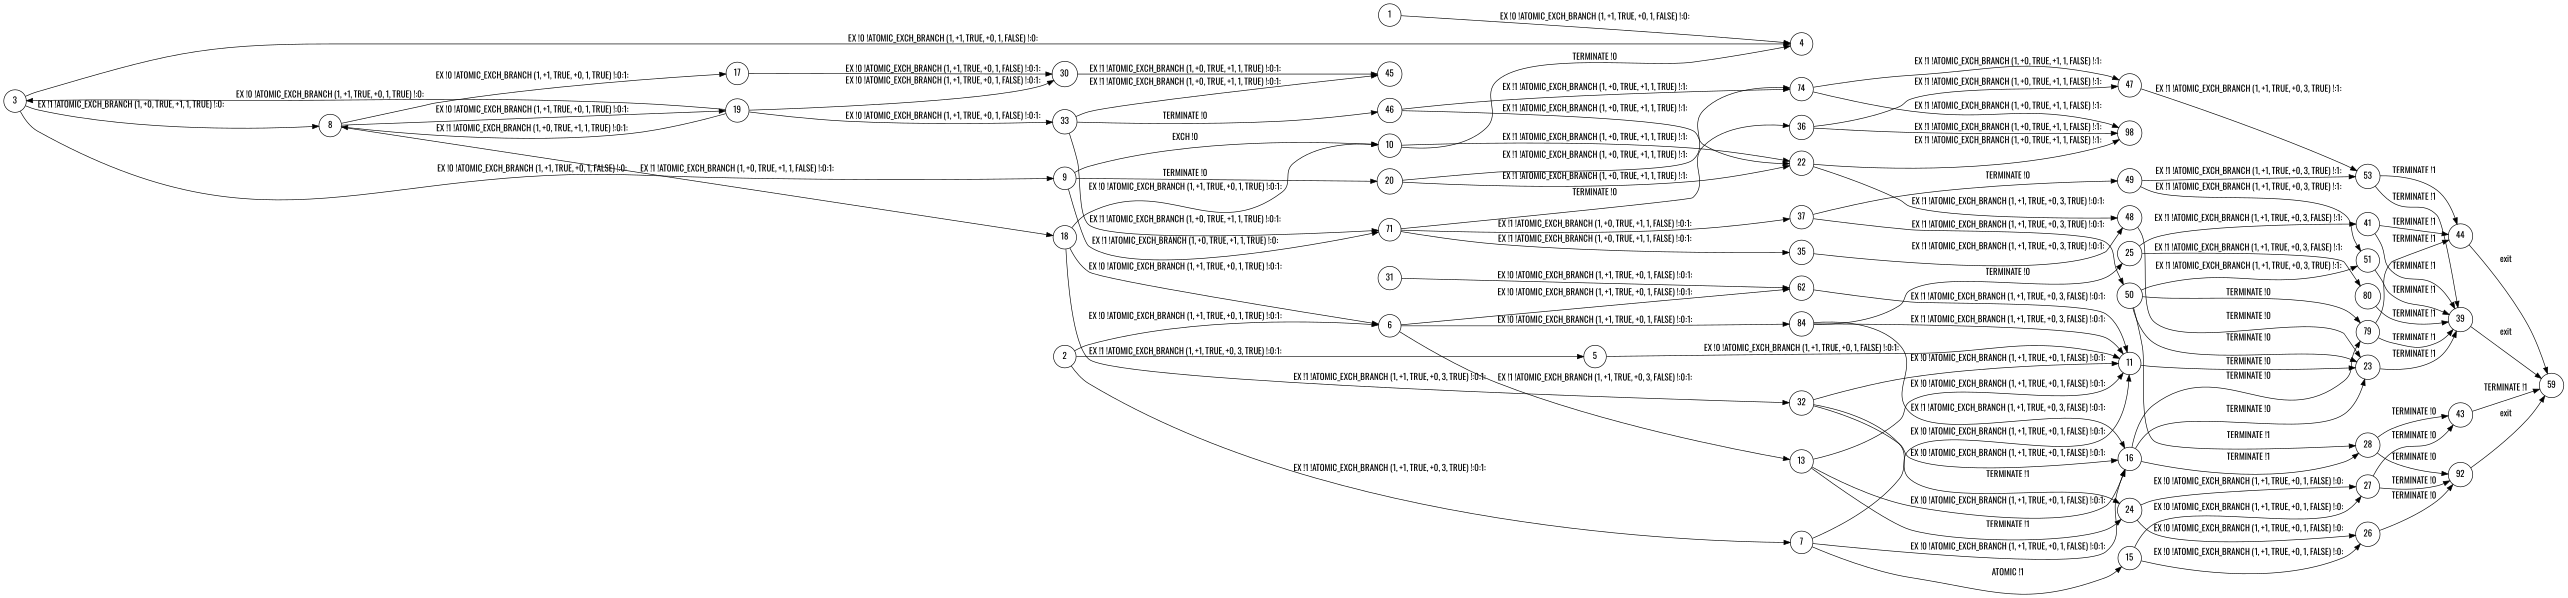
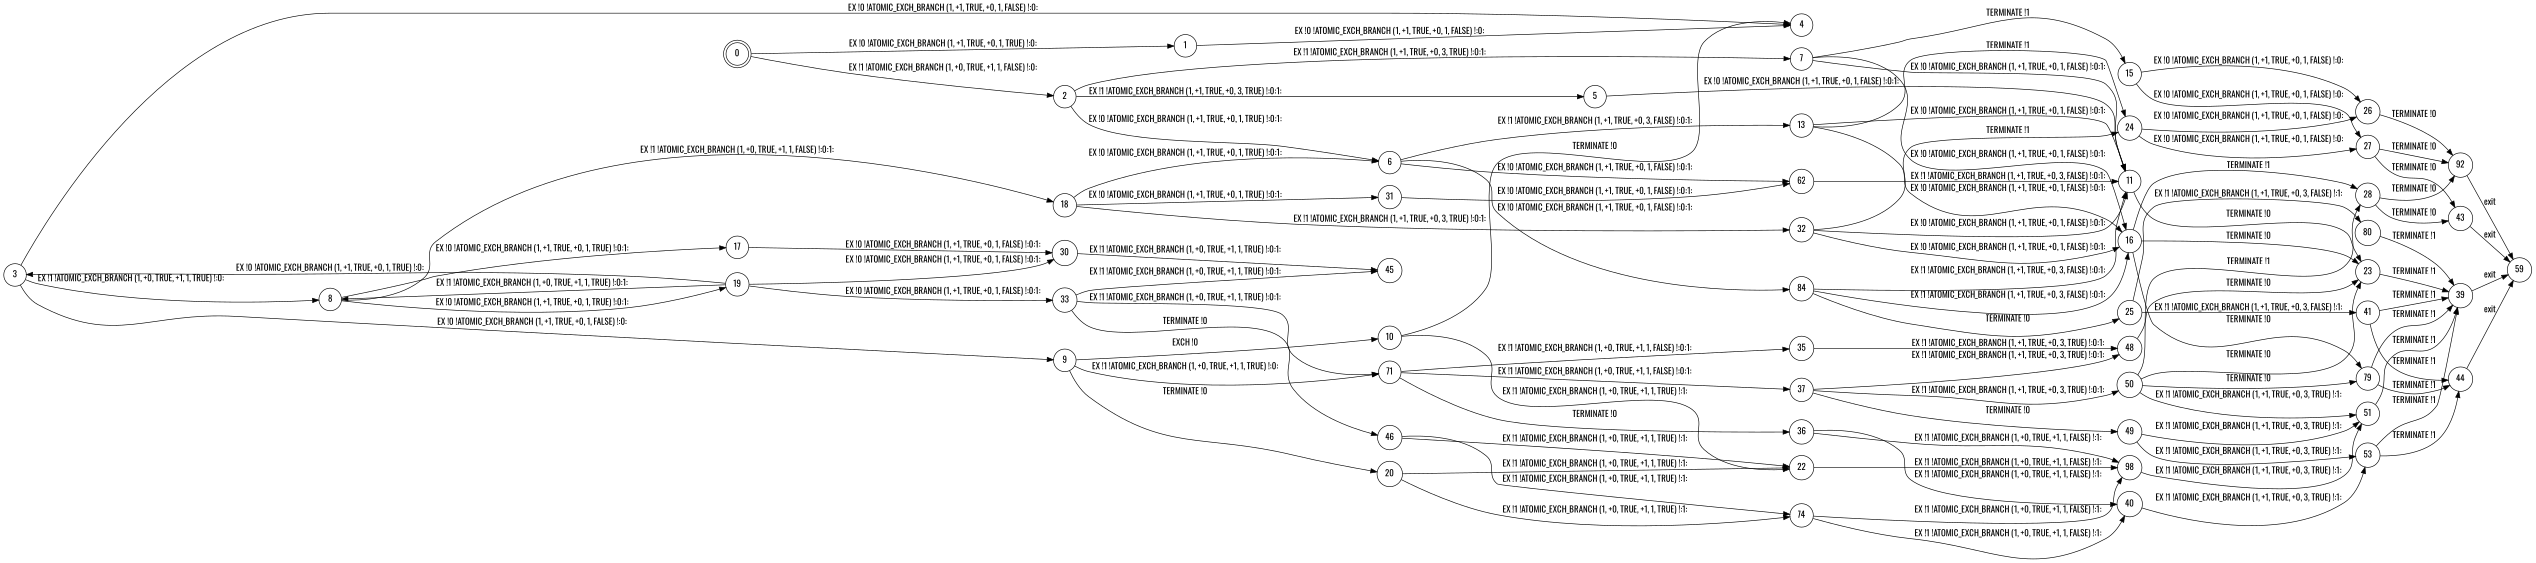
none -> (737, 54)
(2130, 85) -> (2130, 504)
(1232, 212) -> (1224, 201)
(1958, 214) -> (1964, 379)
(2506, 388) -> (2490, 235)
none -> (2268, 488)
(2008, 573) -> (2008, 13)
